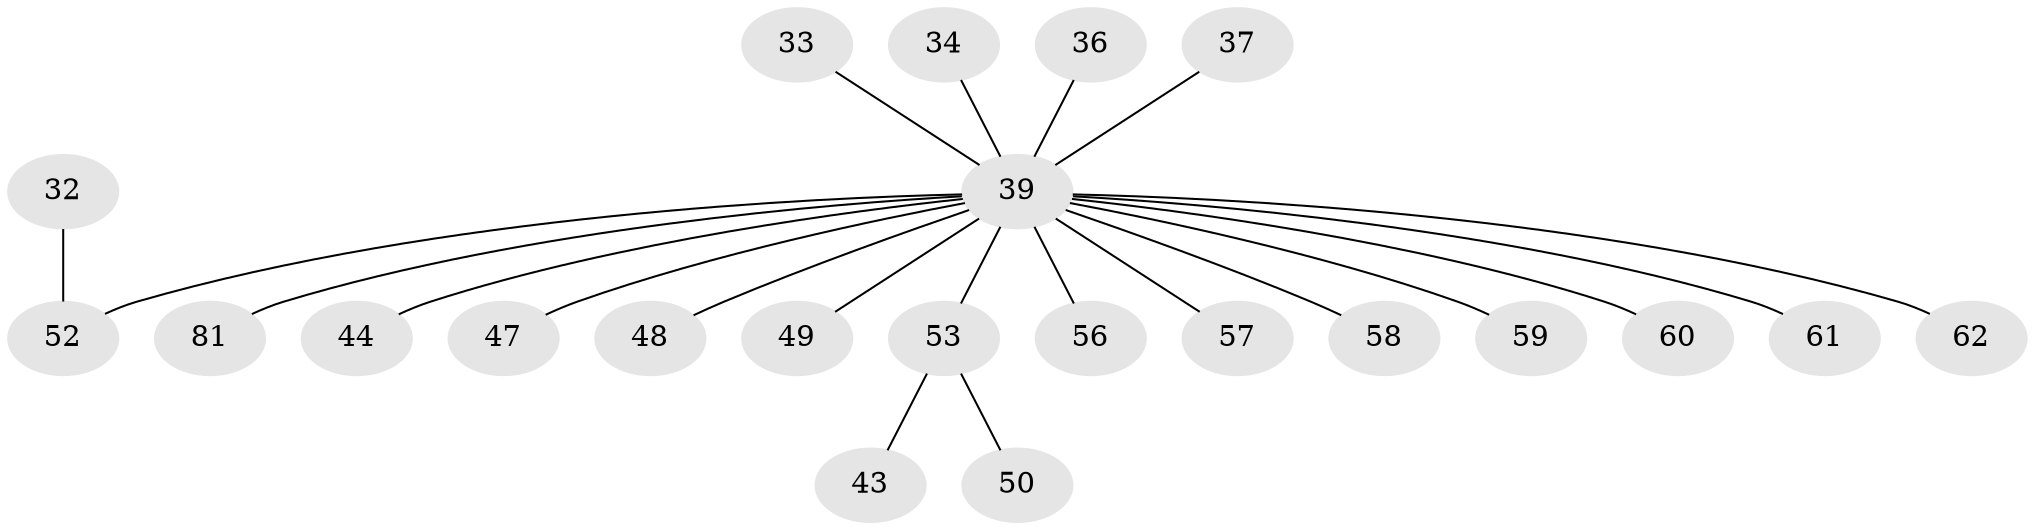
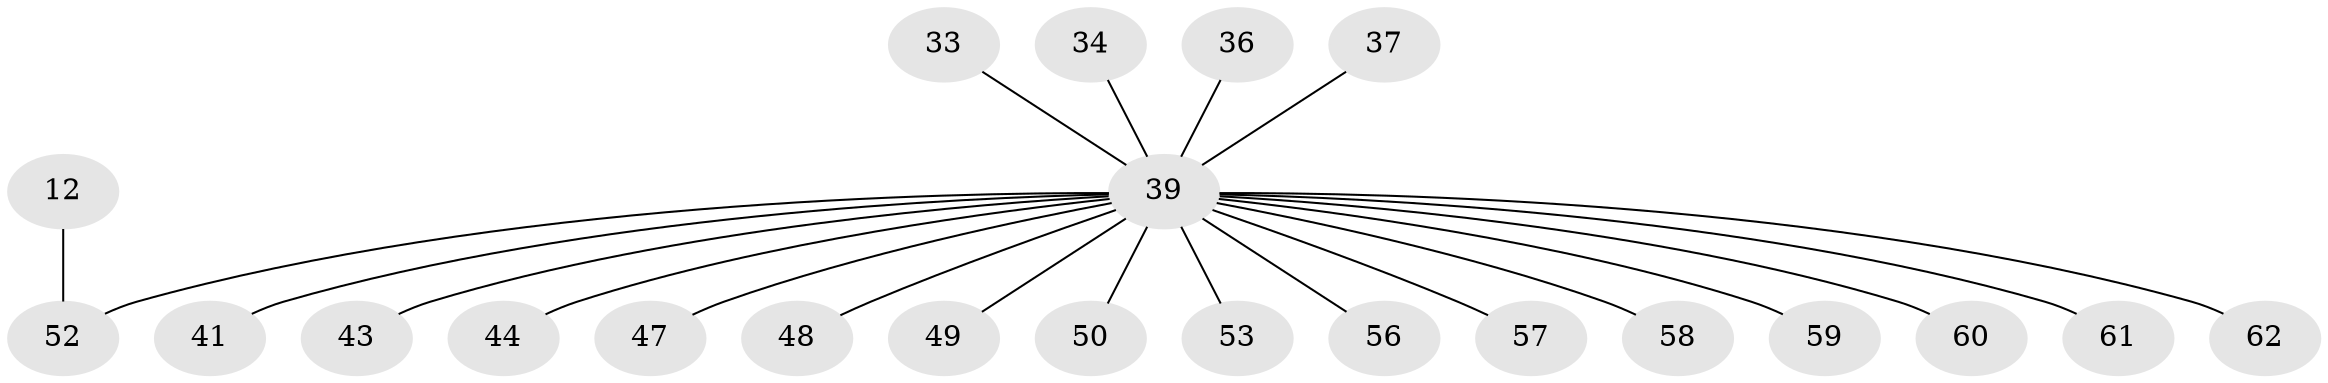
(63, 192) -> (63, 192)
(210, 338) -> (210, 338)
(907, 412) -> (750, 233)
(981, 412) -> (1127, 265)
